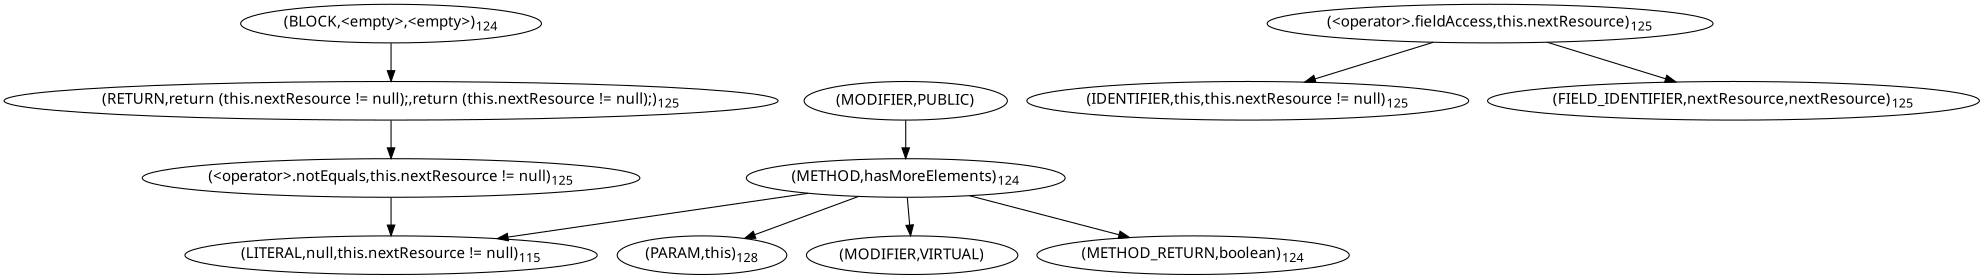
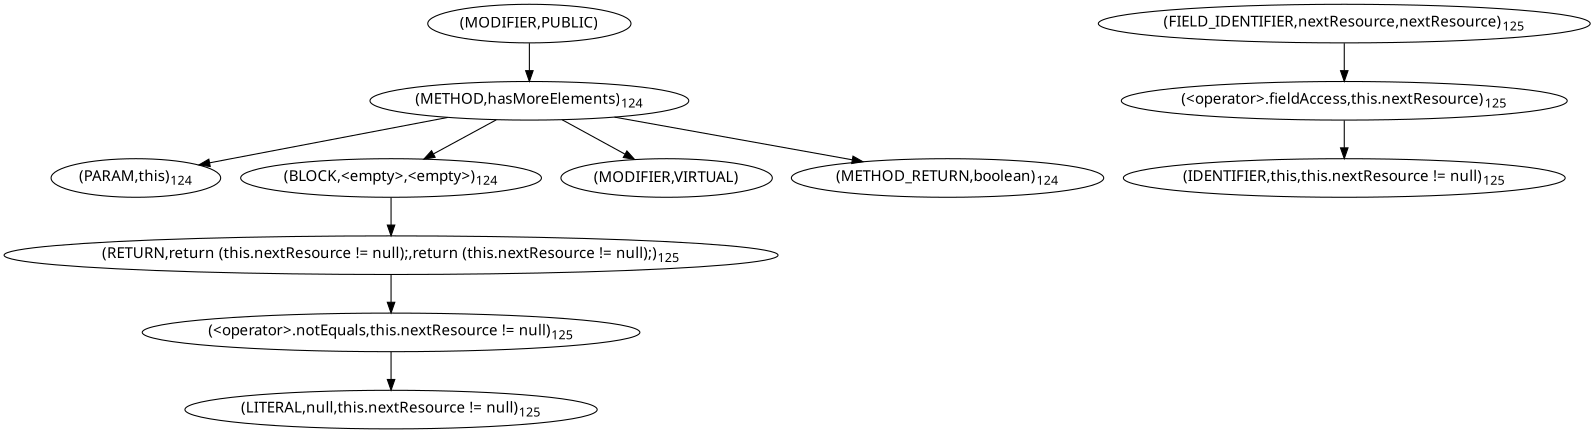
(1606, 61) -> (1344, 57)
(658, 215) -> (465, 137)
(530, 254) -> (530, 408)
(748, 254) -> (181, 176)
